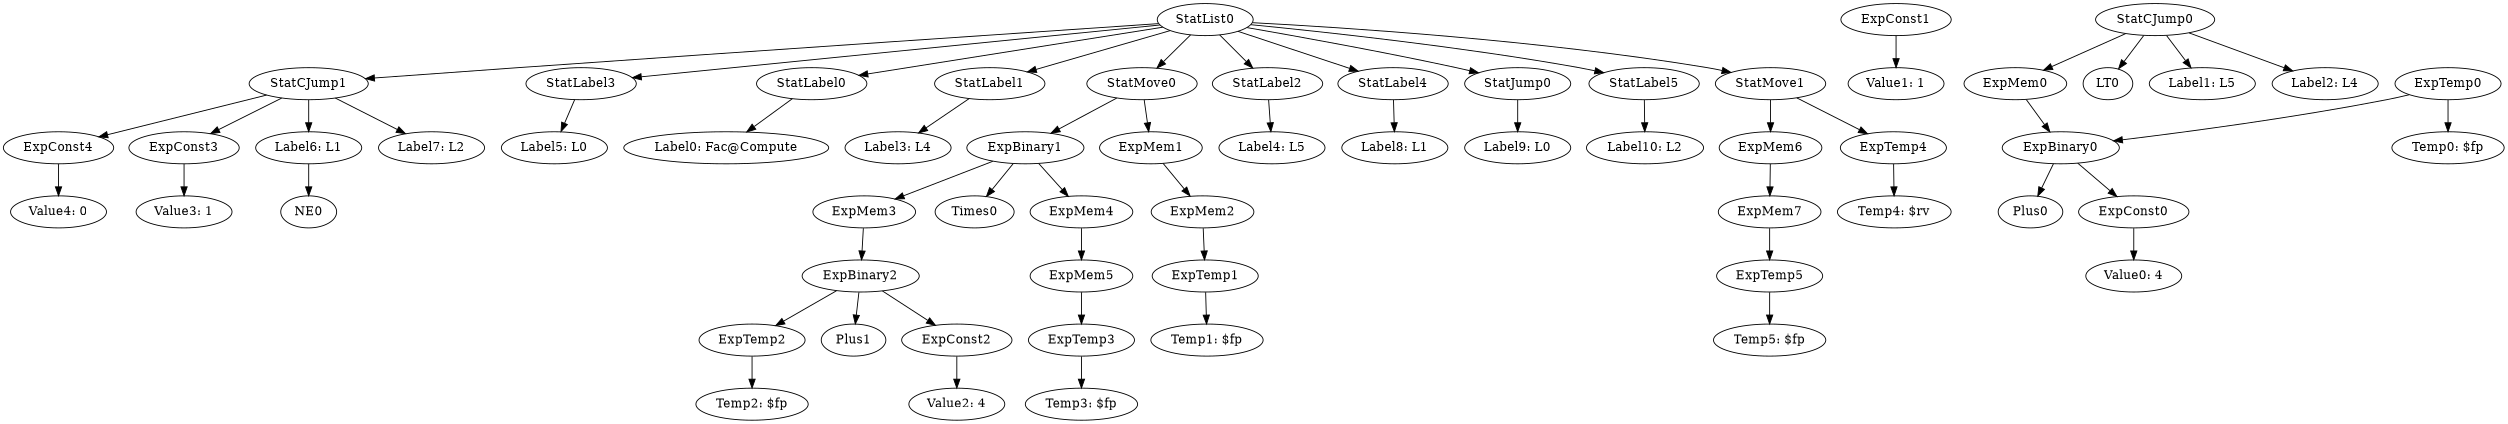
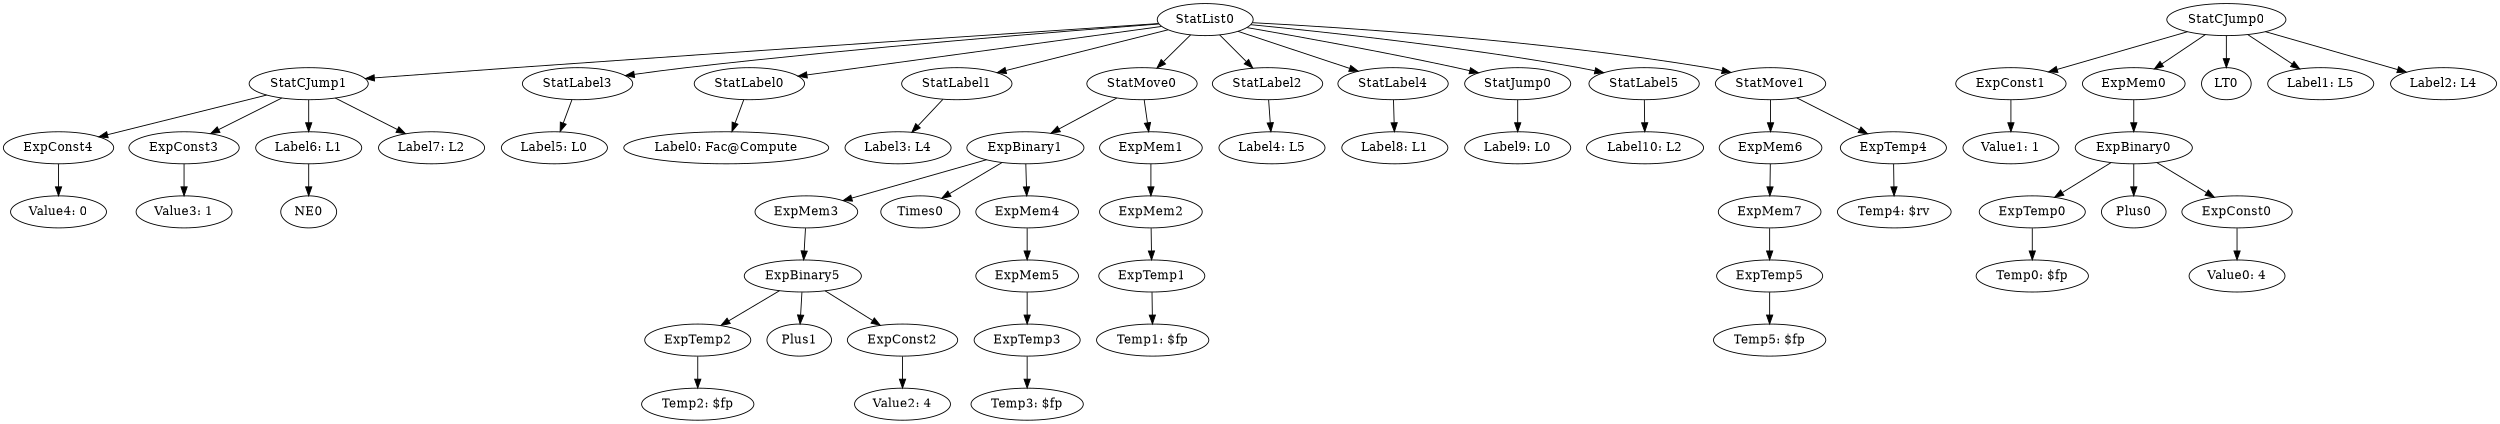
none -> (2122, 51)
(2266, 120) -> (2087, 178)
(861, 276) -> (803, 276)
